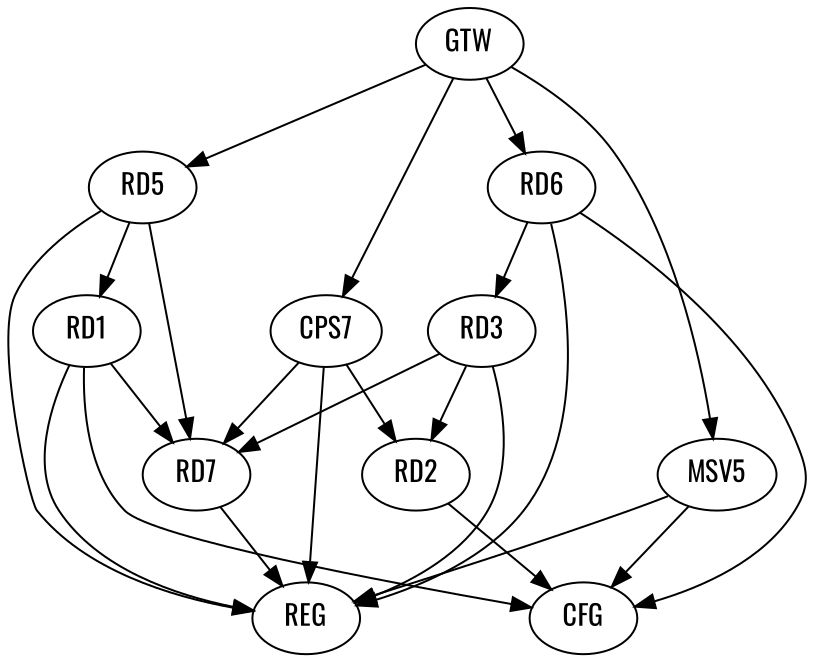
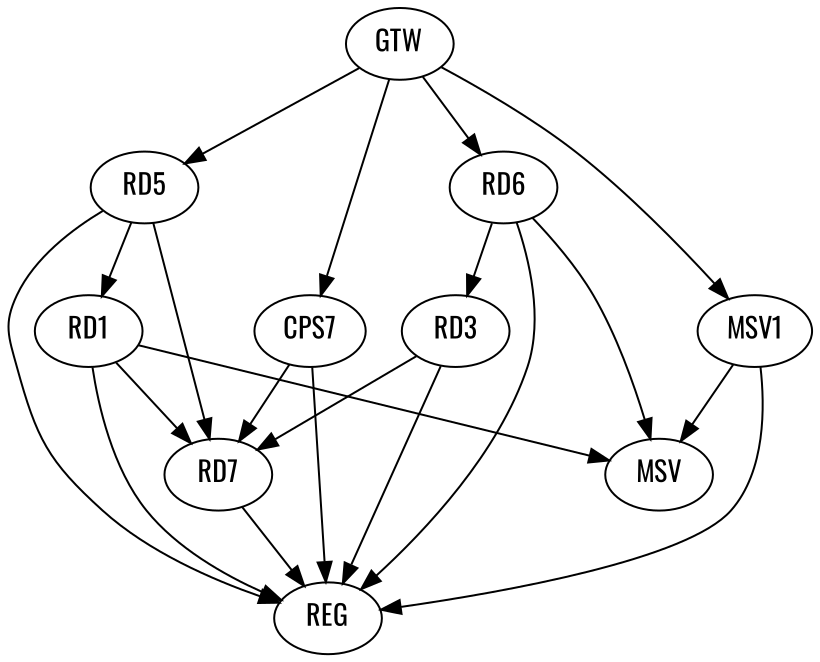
(416, 475) -> none
(717, 475) -> (755, 331)
(583, 618) -> (659, 475)
